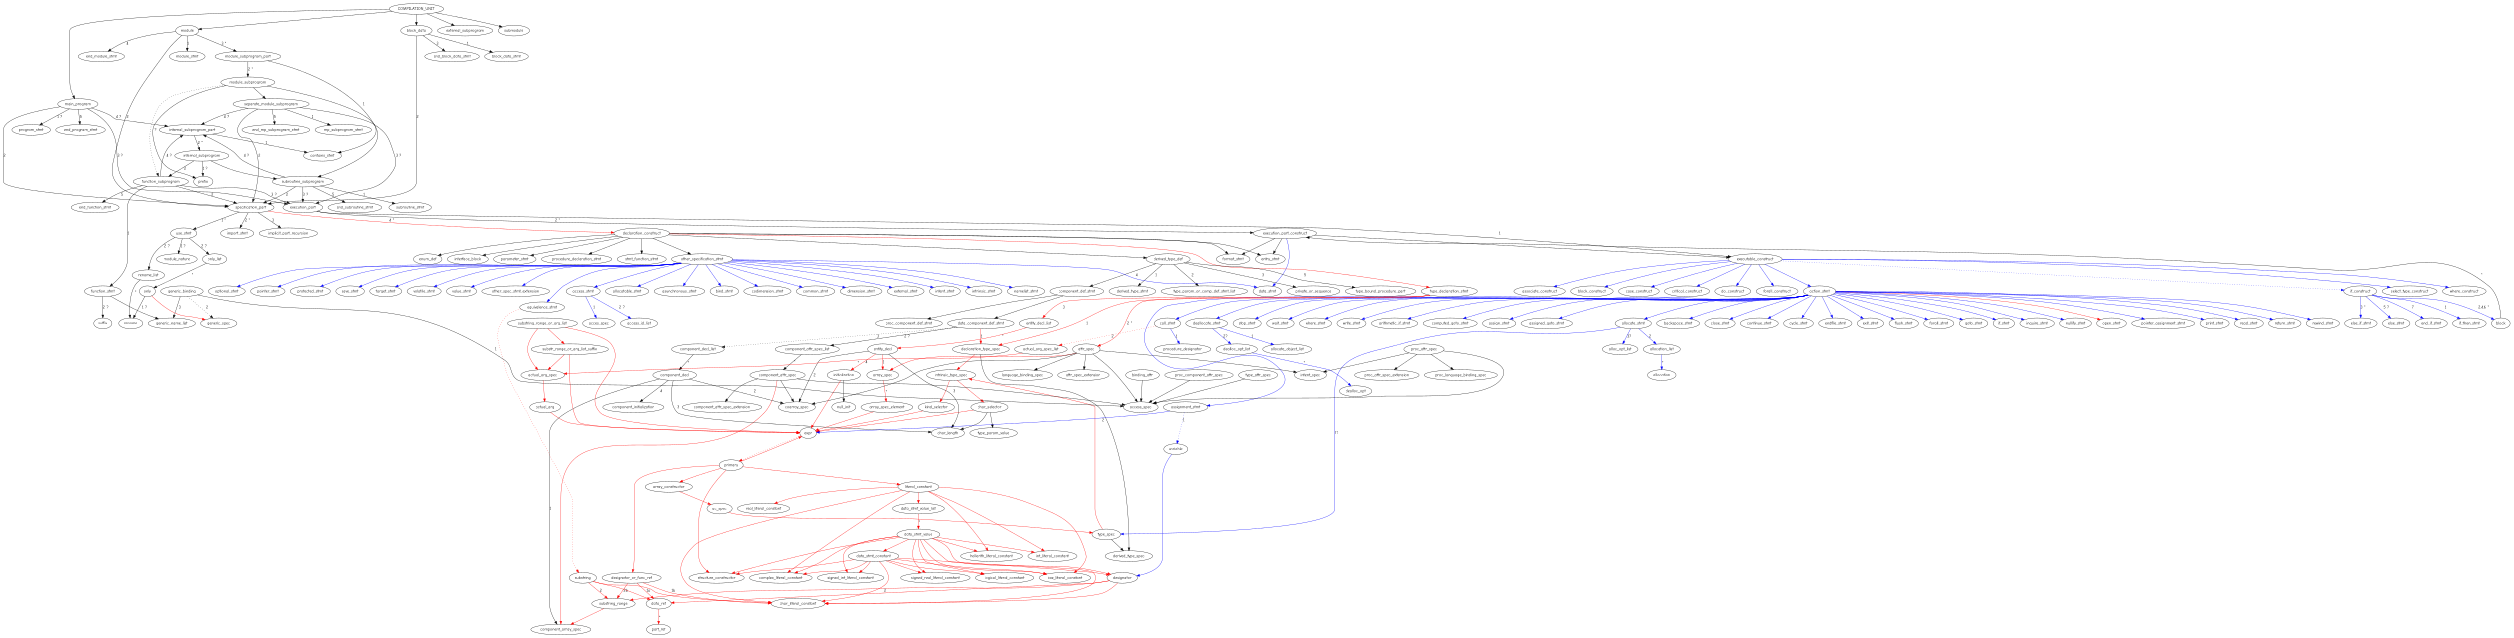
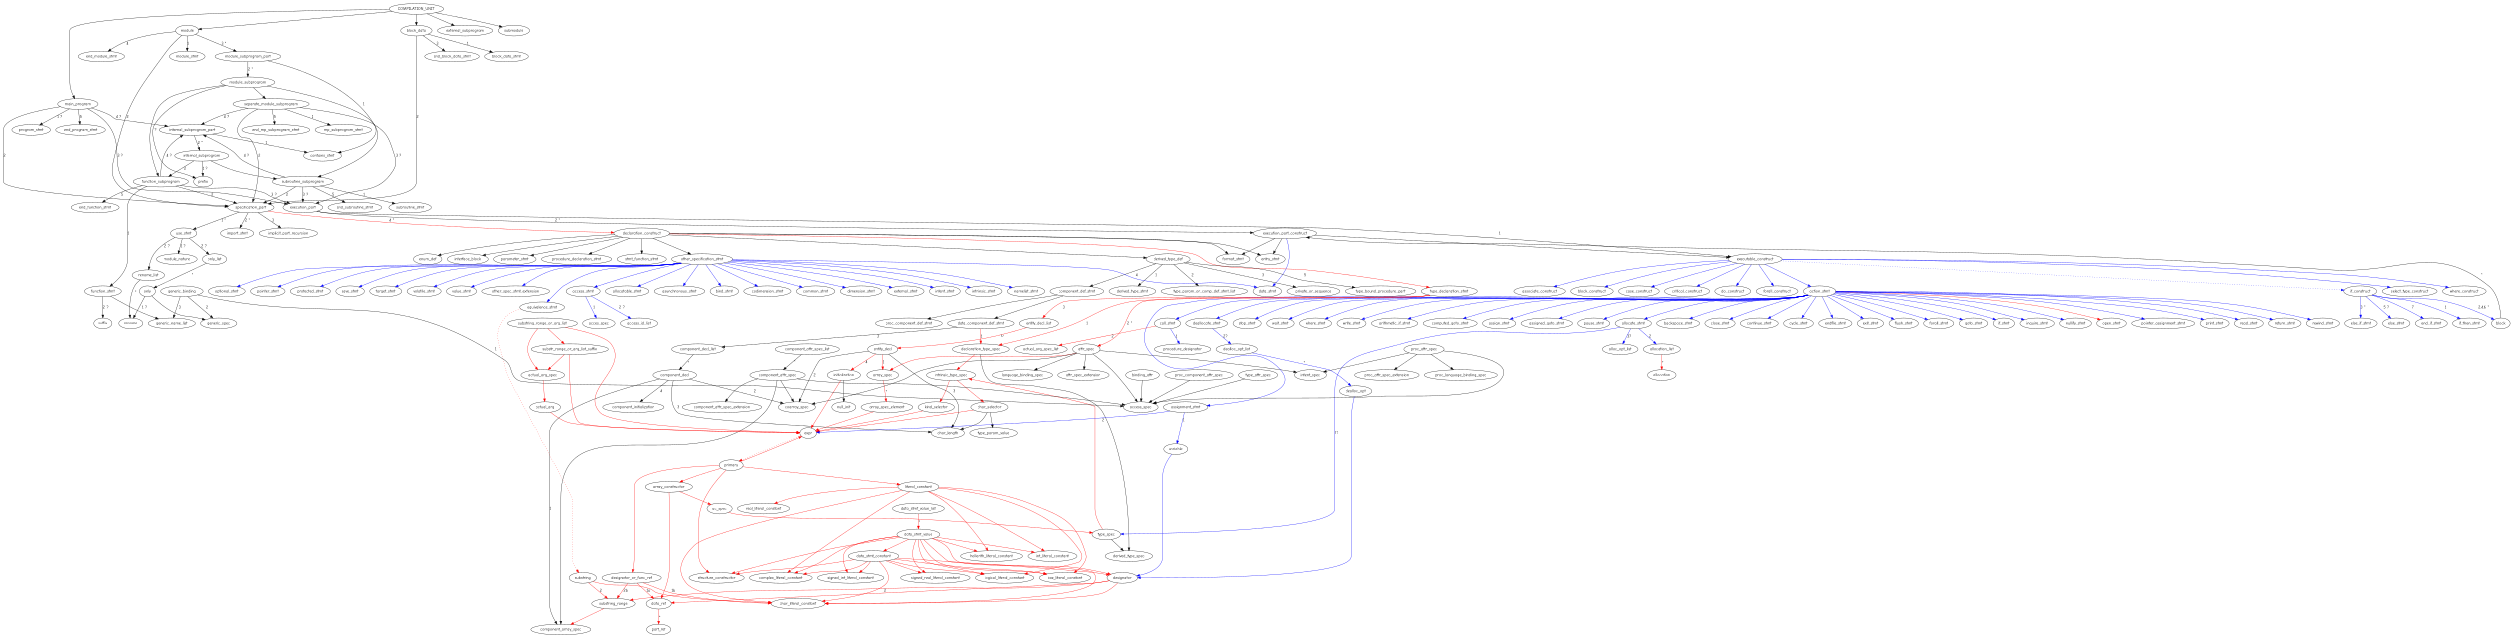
(159, 106) -> (159, 106)
(199, 306) -> (199, 306)
(173, 312) -> (173, 312)
none -> (1594, 323)
(1109, 335) -> (1109, 335)
(895, 336) -> none
(1003, 336) -> (1003, 336)
(841, 337) -> (841, 337)
(1287, 349) -> none
(1662, 361) -> (1662, 361)
(795, 364) -> none
(1181, 427) -> (1181, 427)
(607, 447) -> (607, 447)
(918, 496) -> (1046, 519)
none -> (1328, 568)
(621, 588) -> (669, 544)
